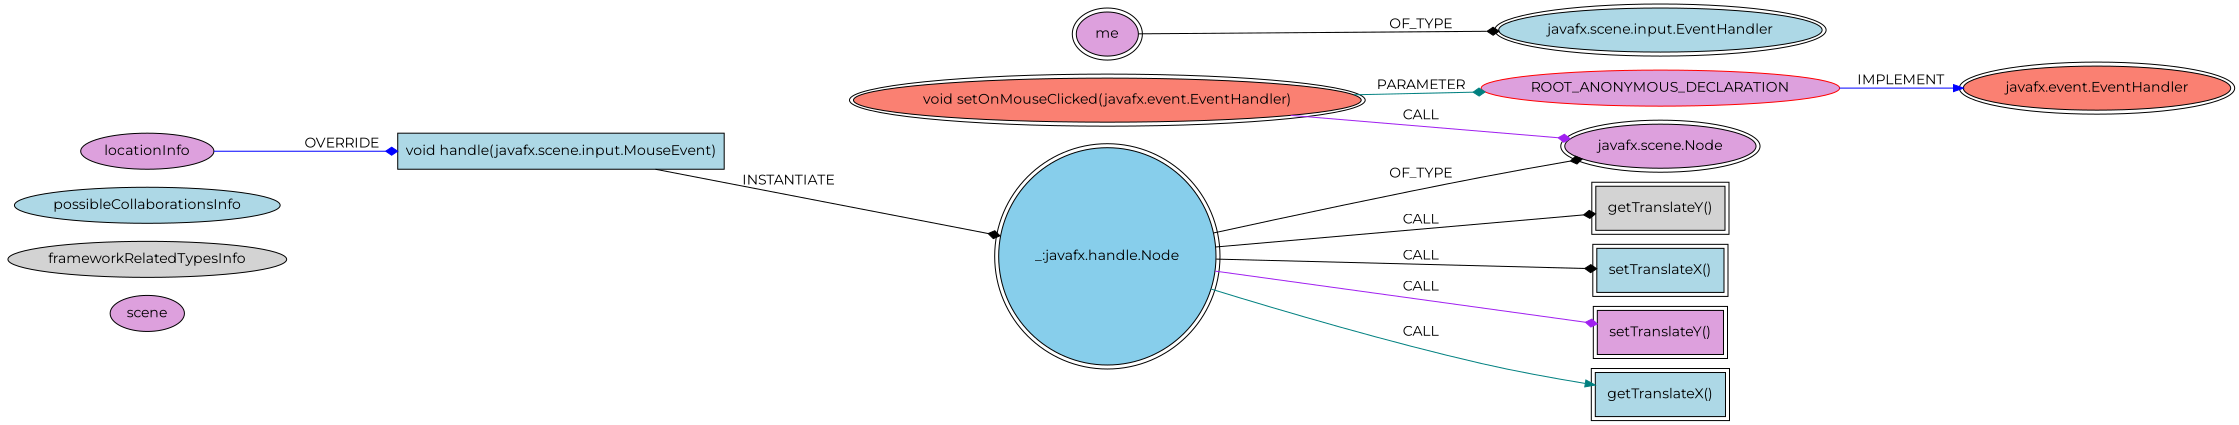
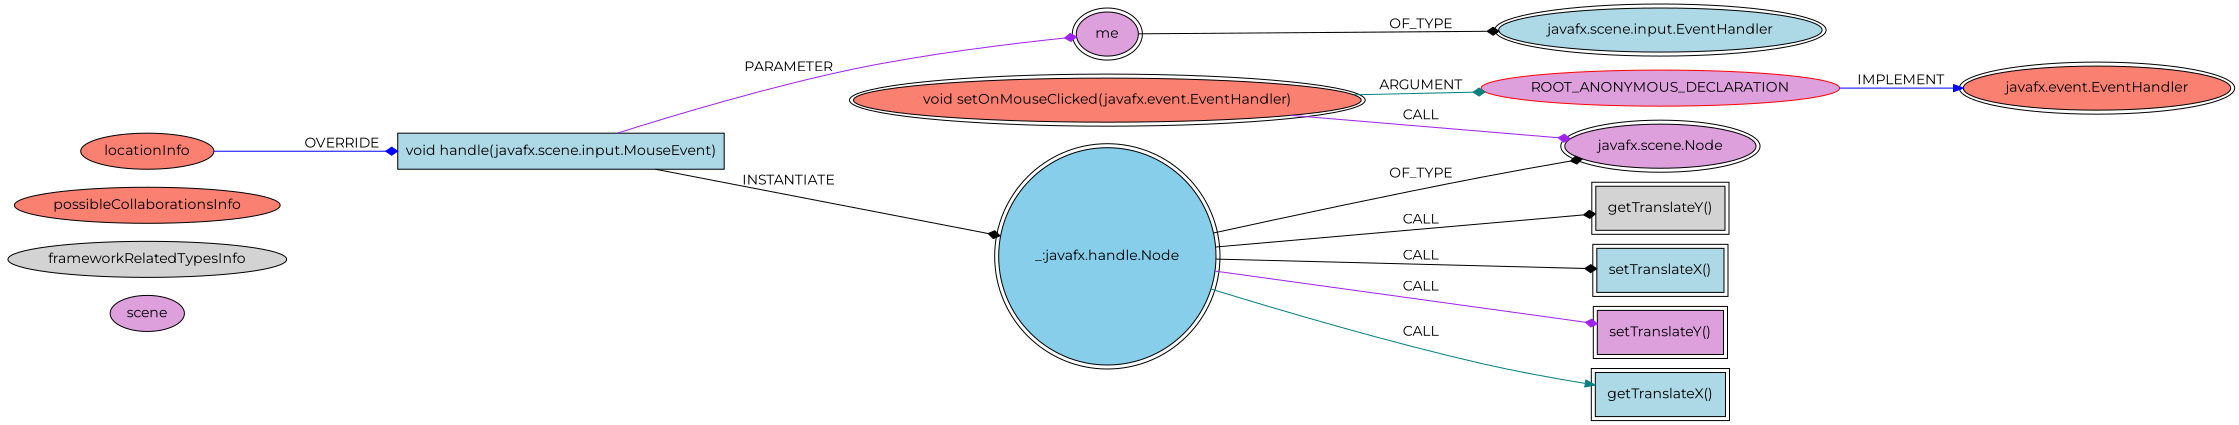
none -> (838, 72)
(1421, 86) -> (1421, 86)
(147, 151) -> (147, 151)
(147, 205) -> (147, 205)
